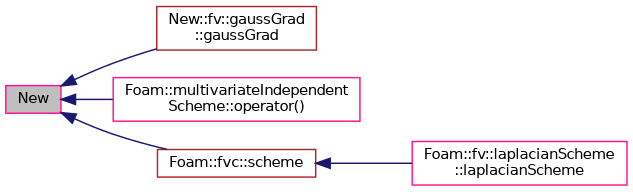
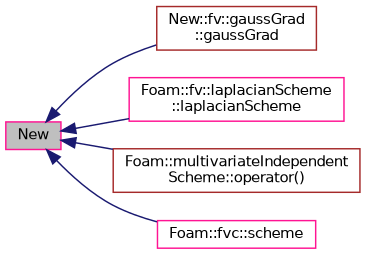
(237, 99) -> (237, 171)
(237, 163) -> (237, 234)
(371, 163) -> (102, 123)
